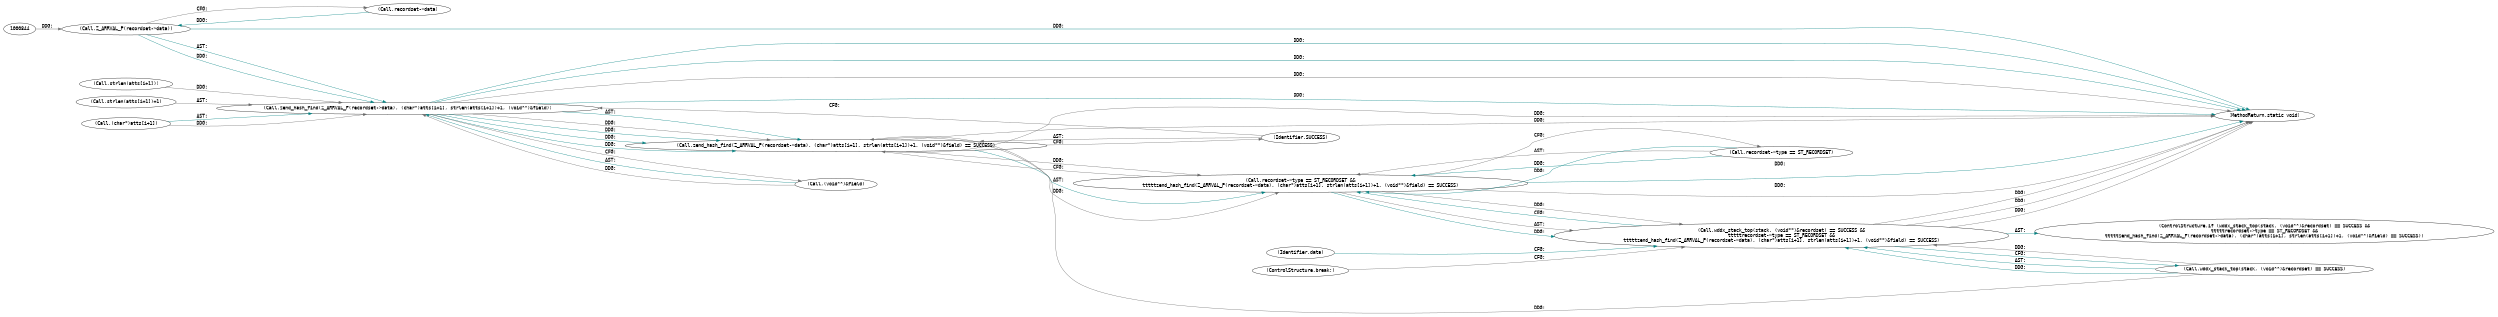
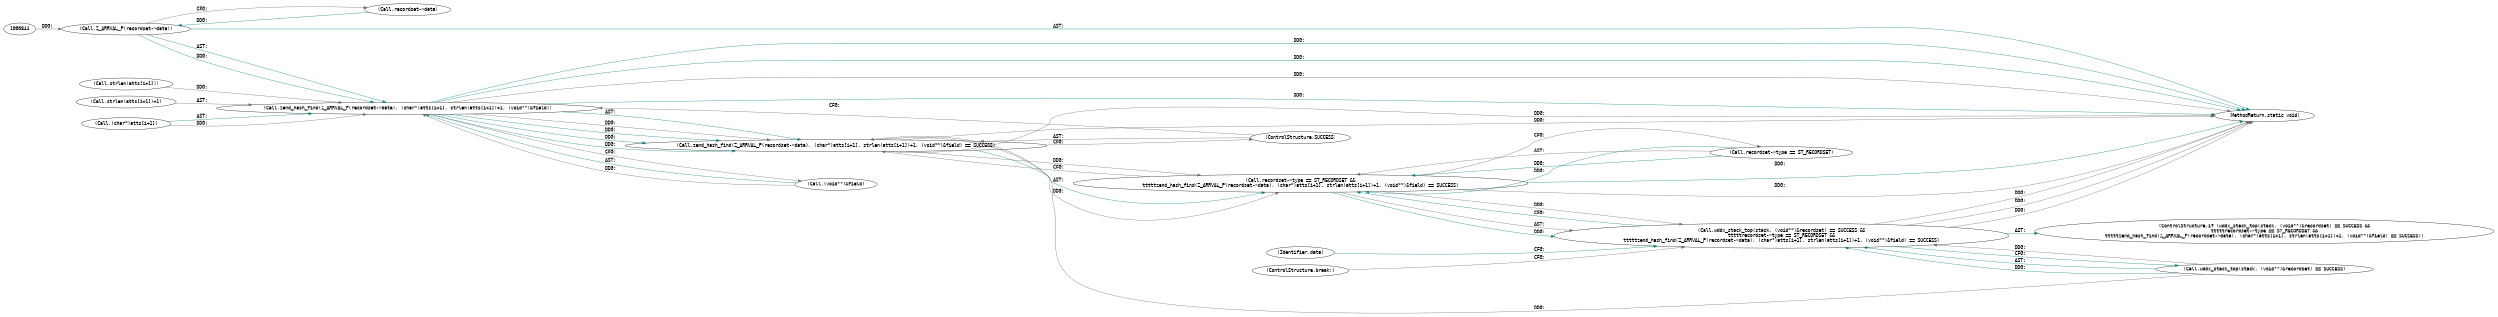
(1060, 26) -> (1060, 26)
(1300, 138) -> (1300, 138)
